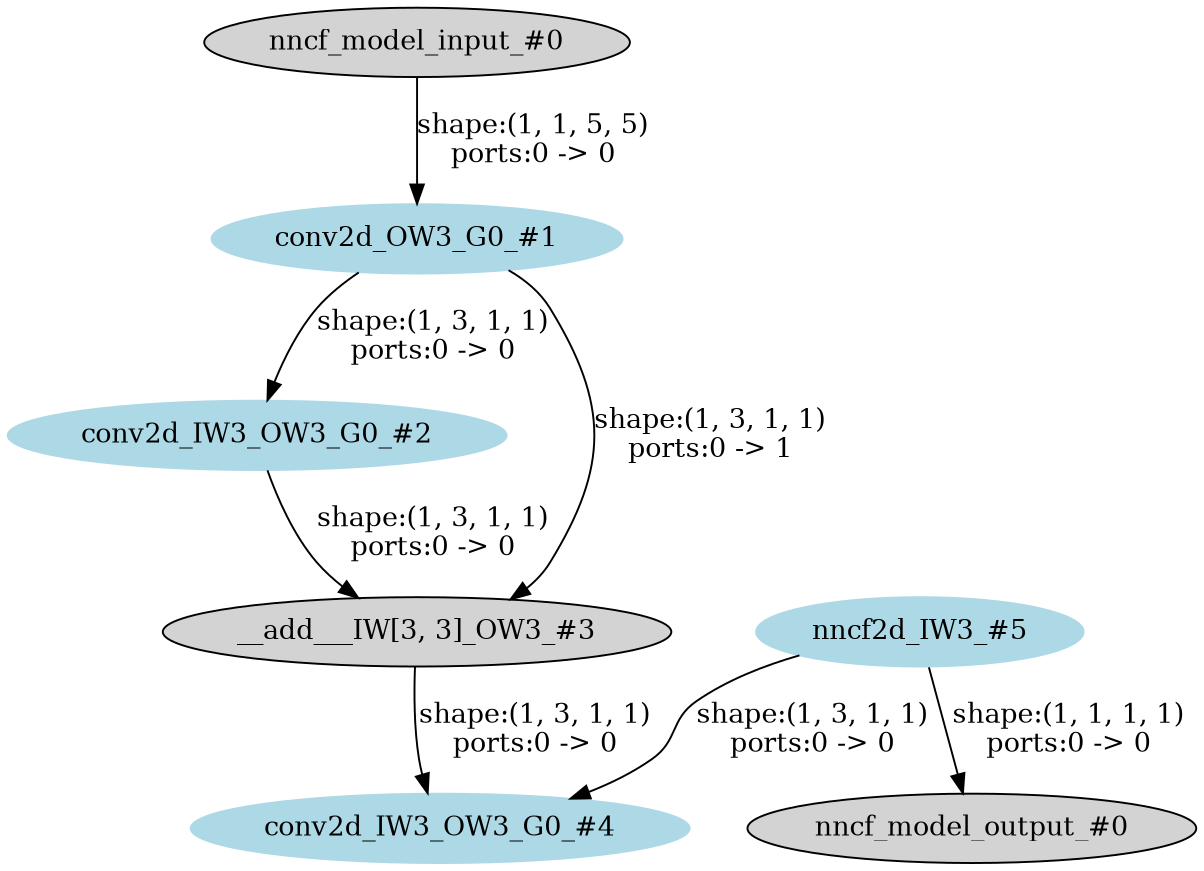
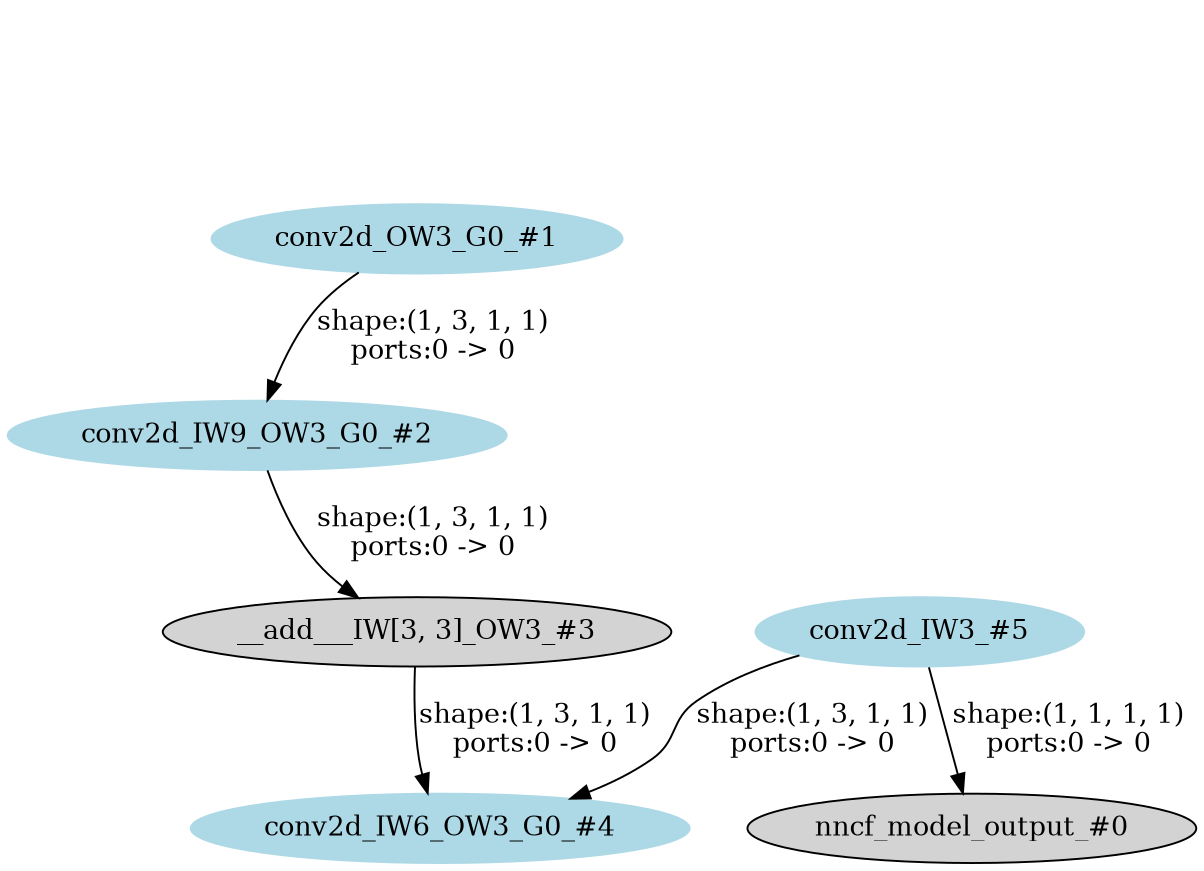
(417, 42) -> none
(593, 424) -> none
(257, 435) -> (257, 435)
(920, 632) -> (920, 632)
(440, 828) -> (440, 828)
